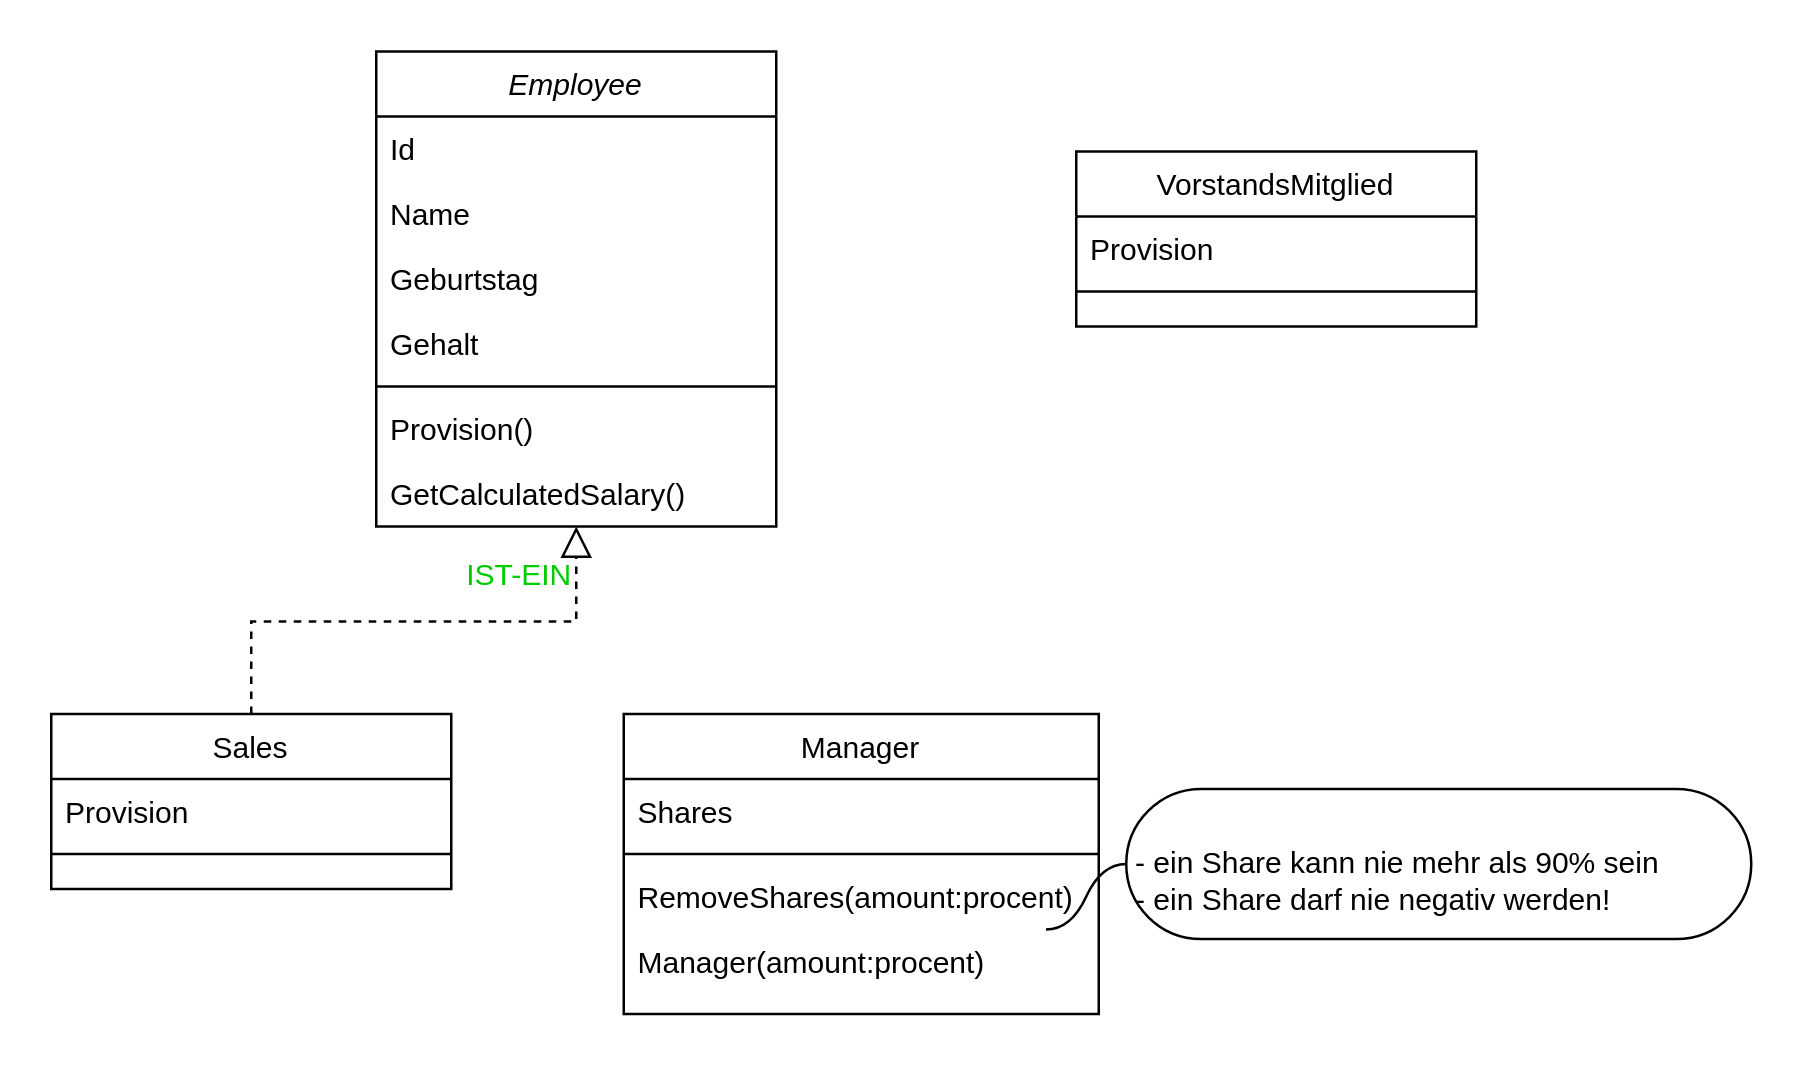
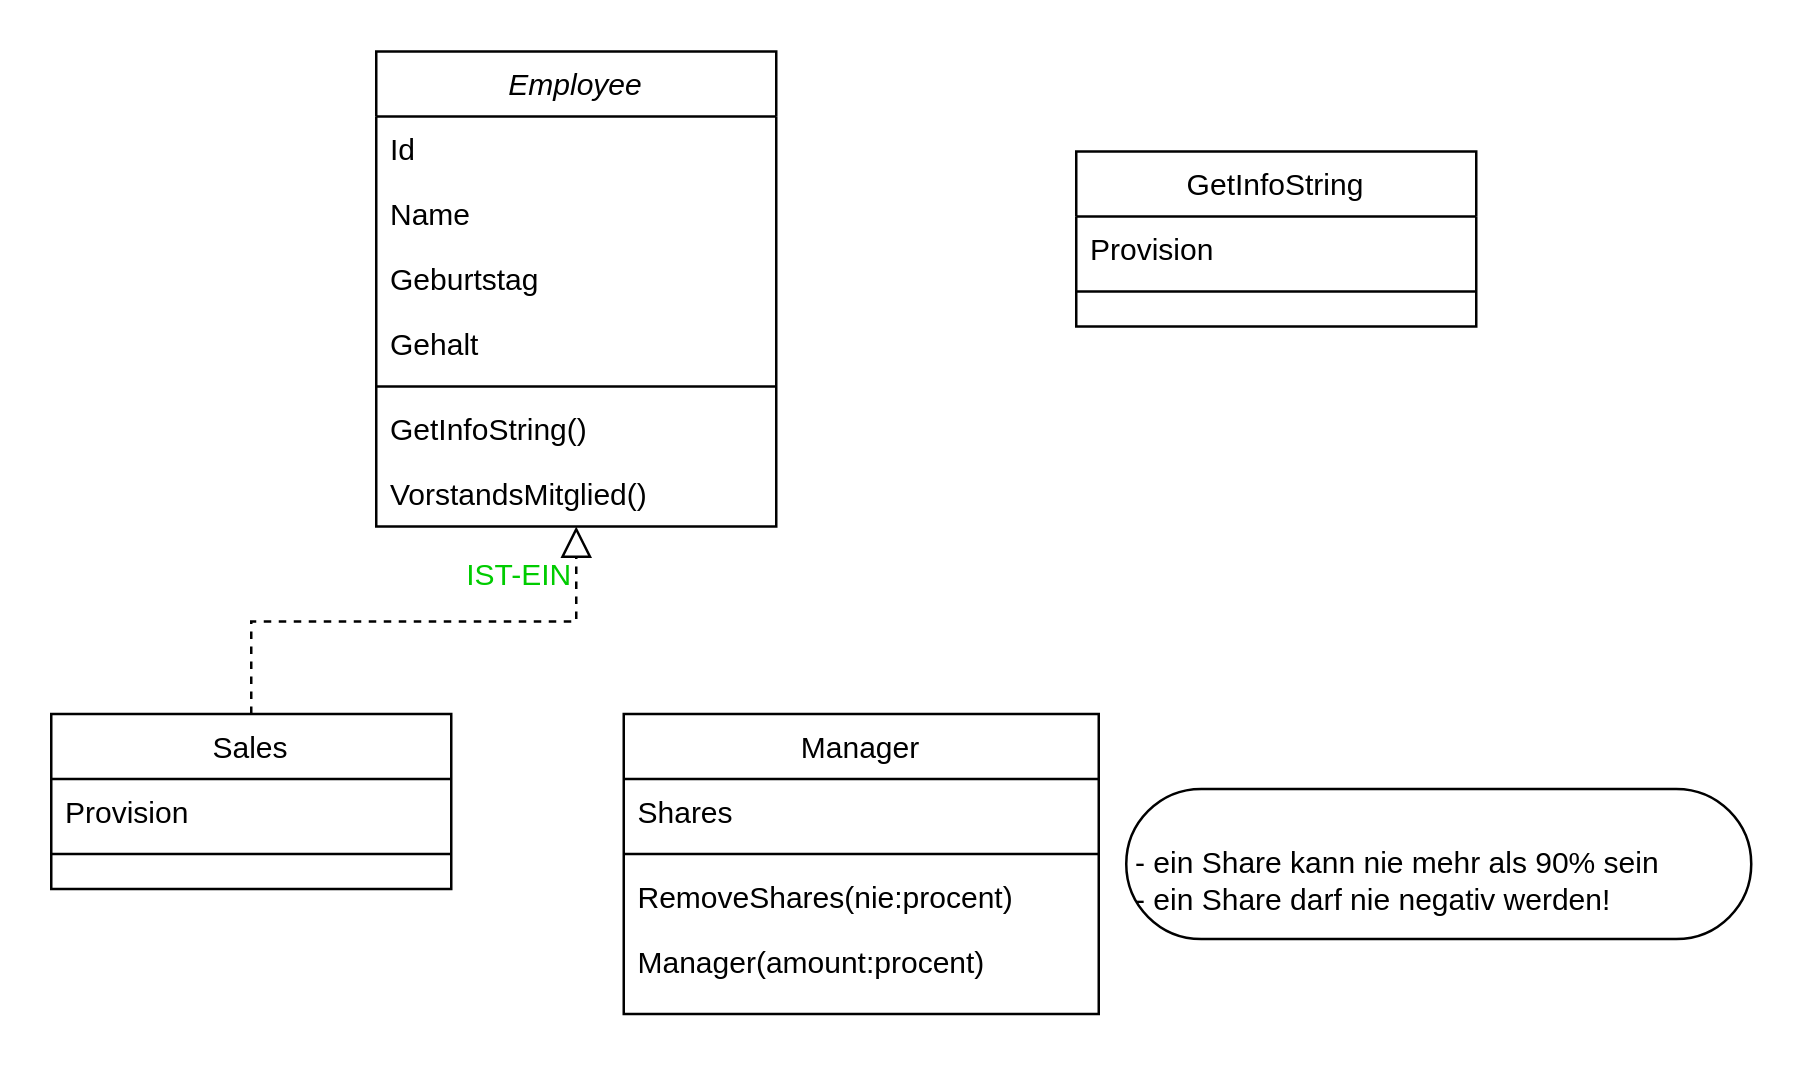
(1275, 185) -> (1275, 185)
(475, 430) -> (512, 430)
(555, 495) -> (538, 495)
(869, 898) -> (840, 898)
(1076, 913) -> none
